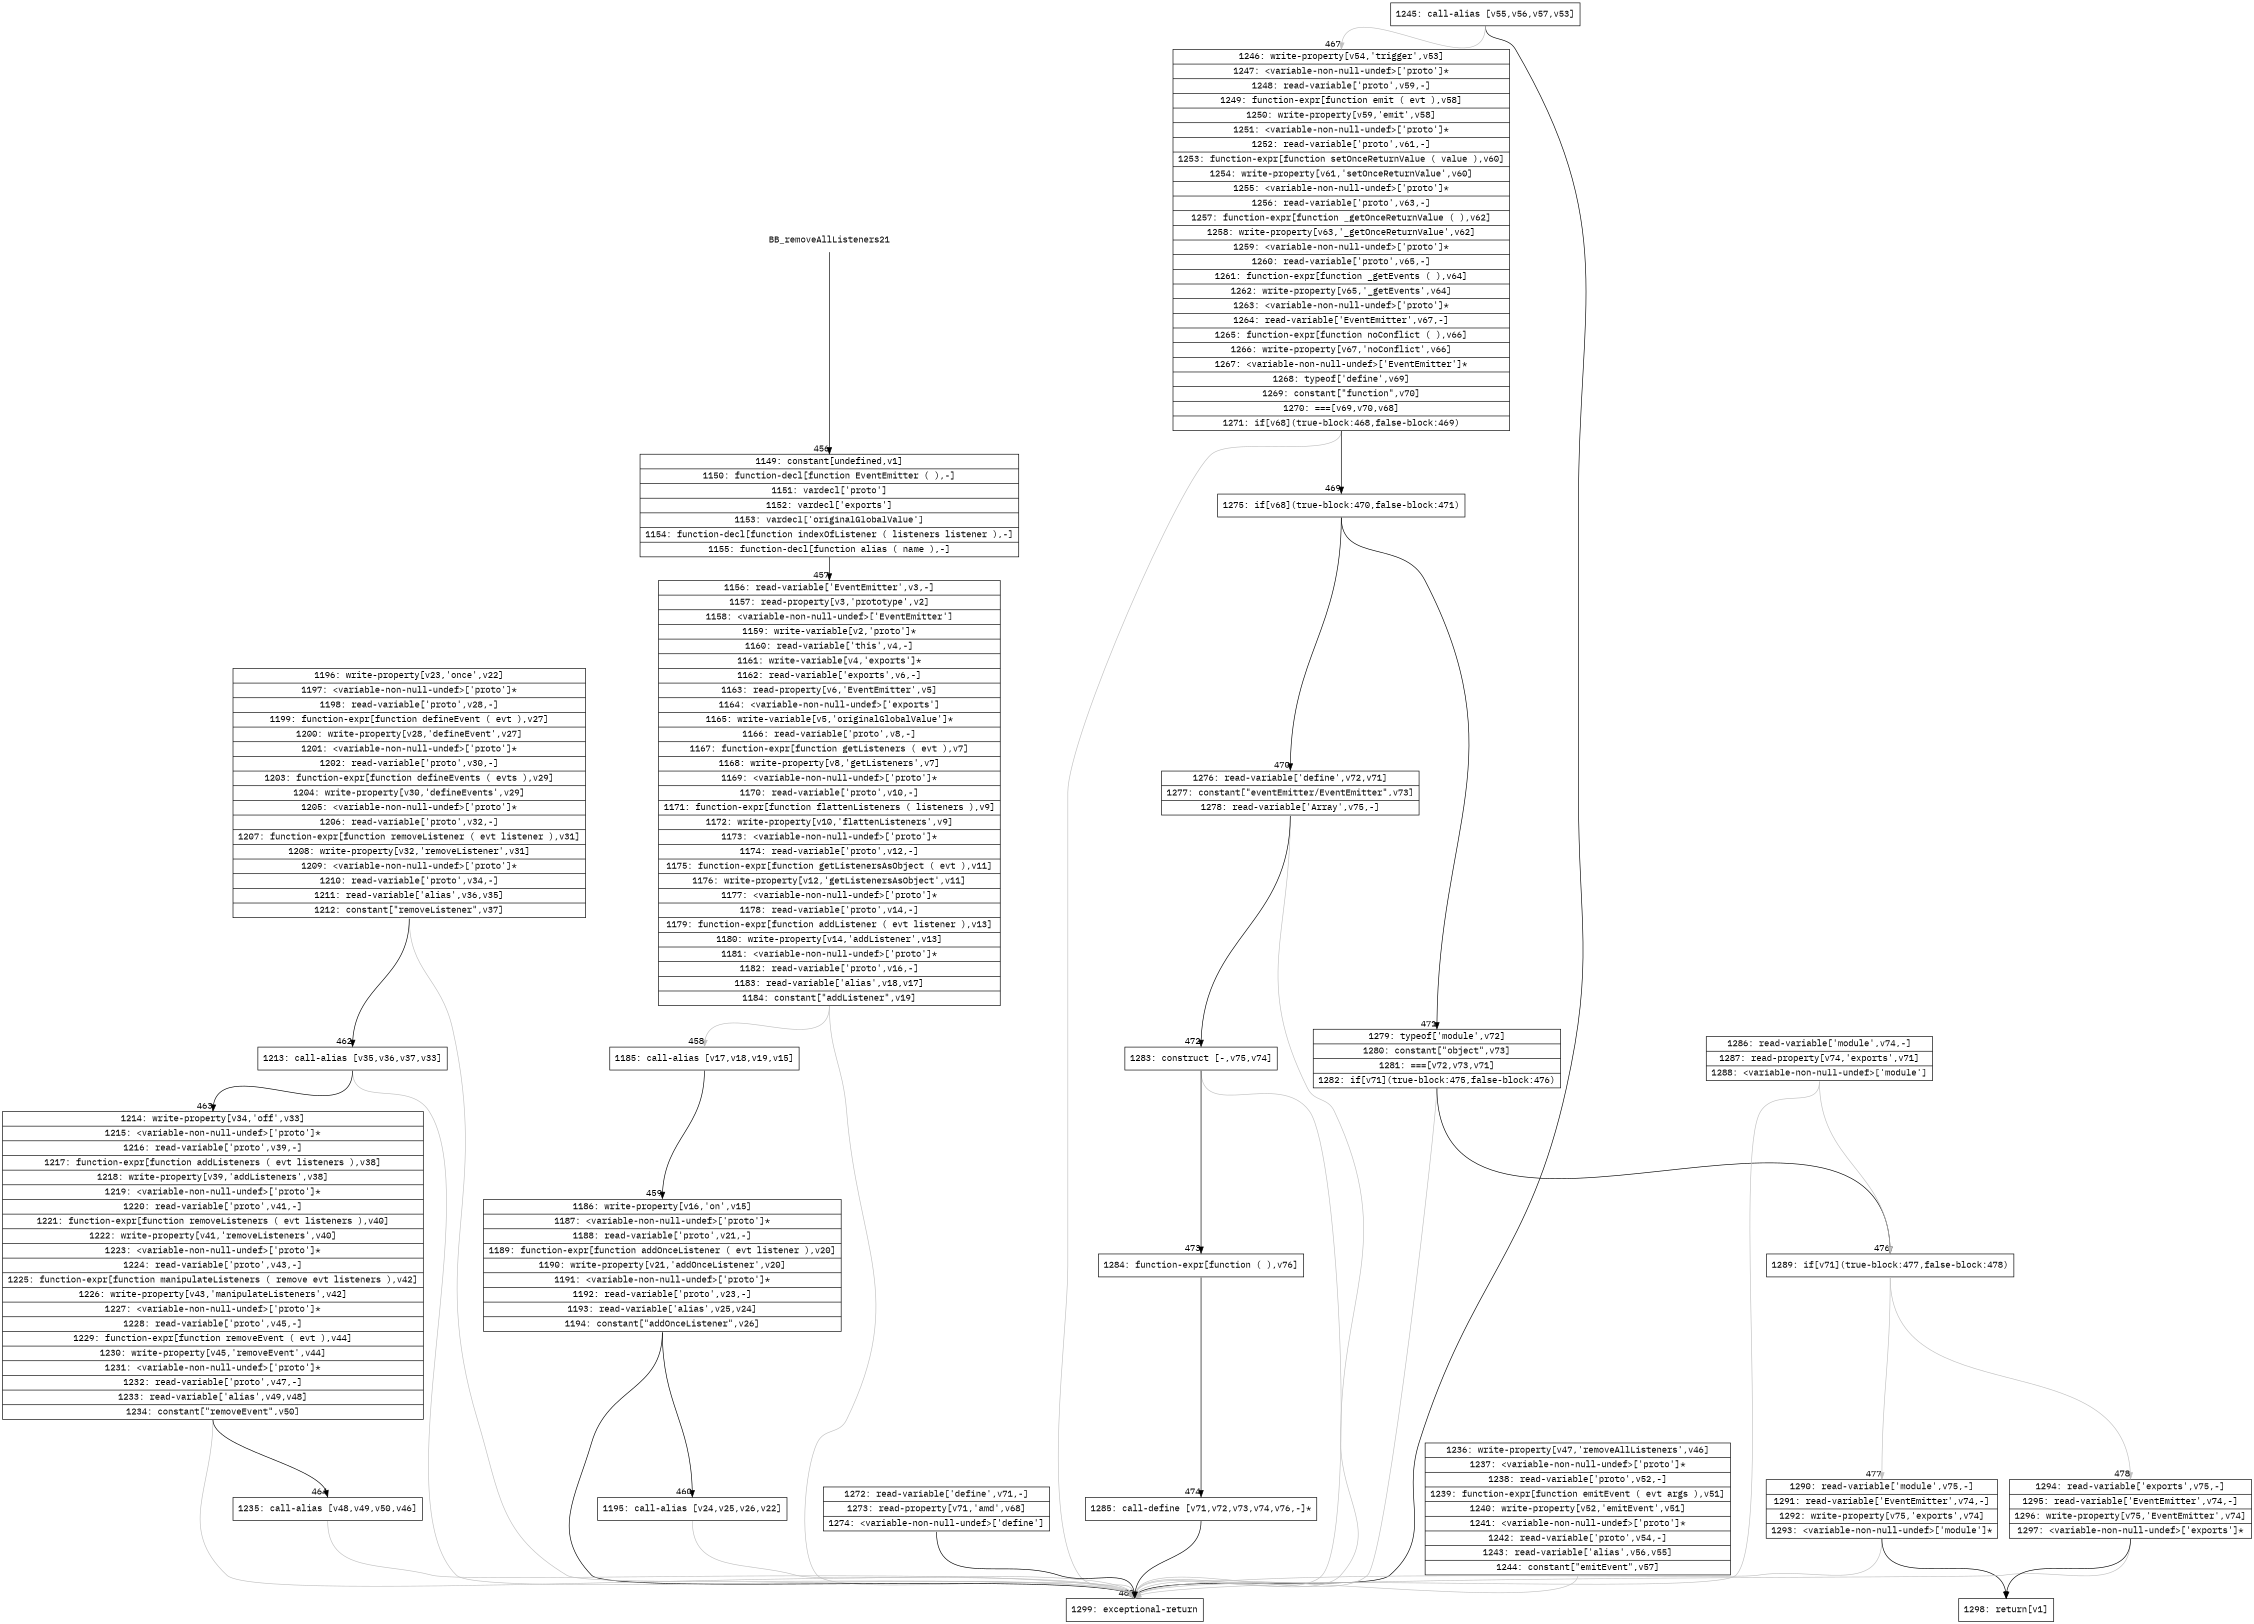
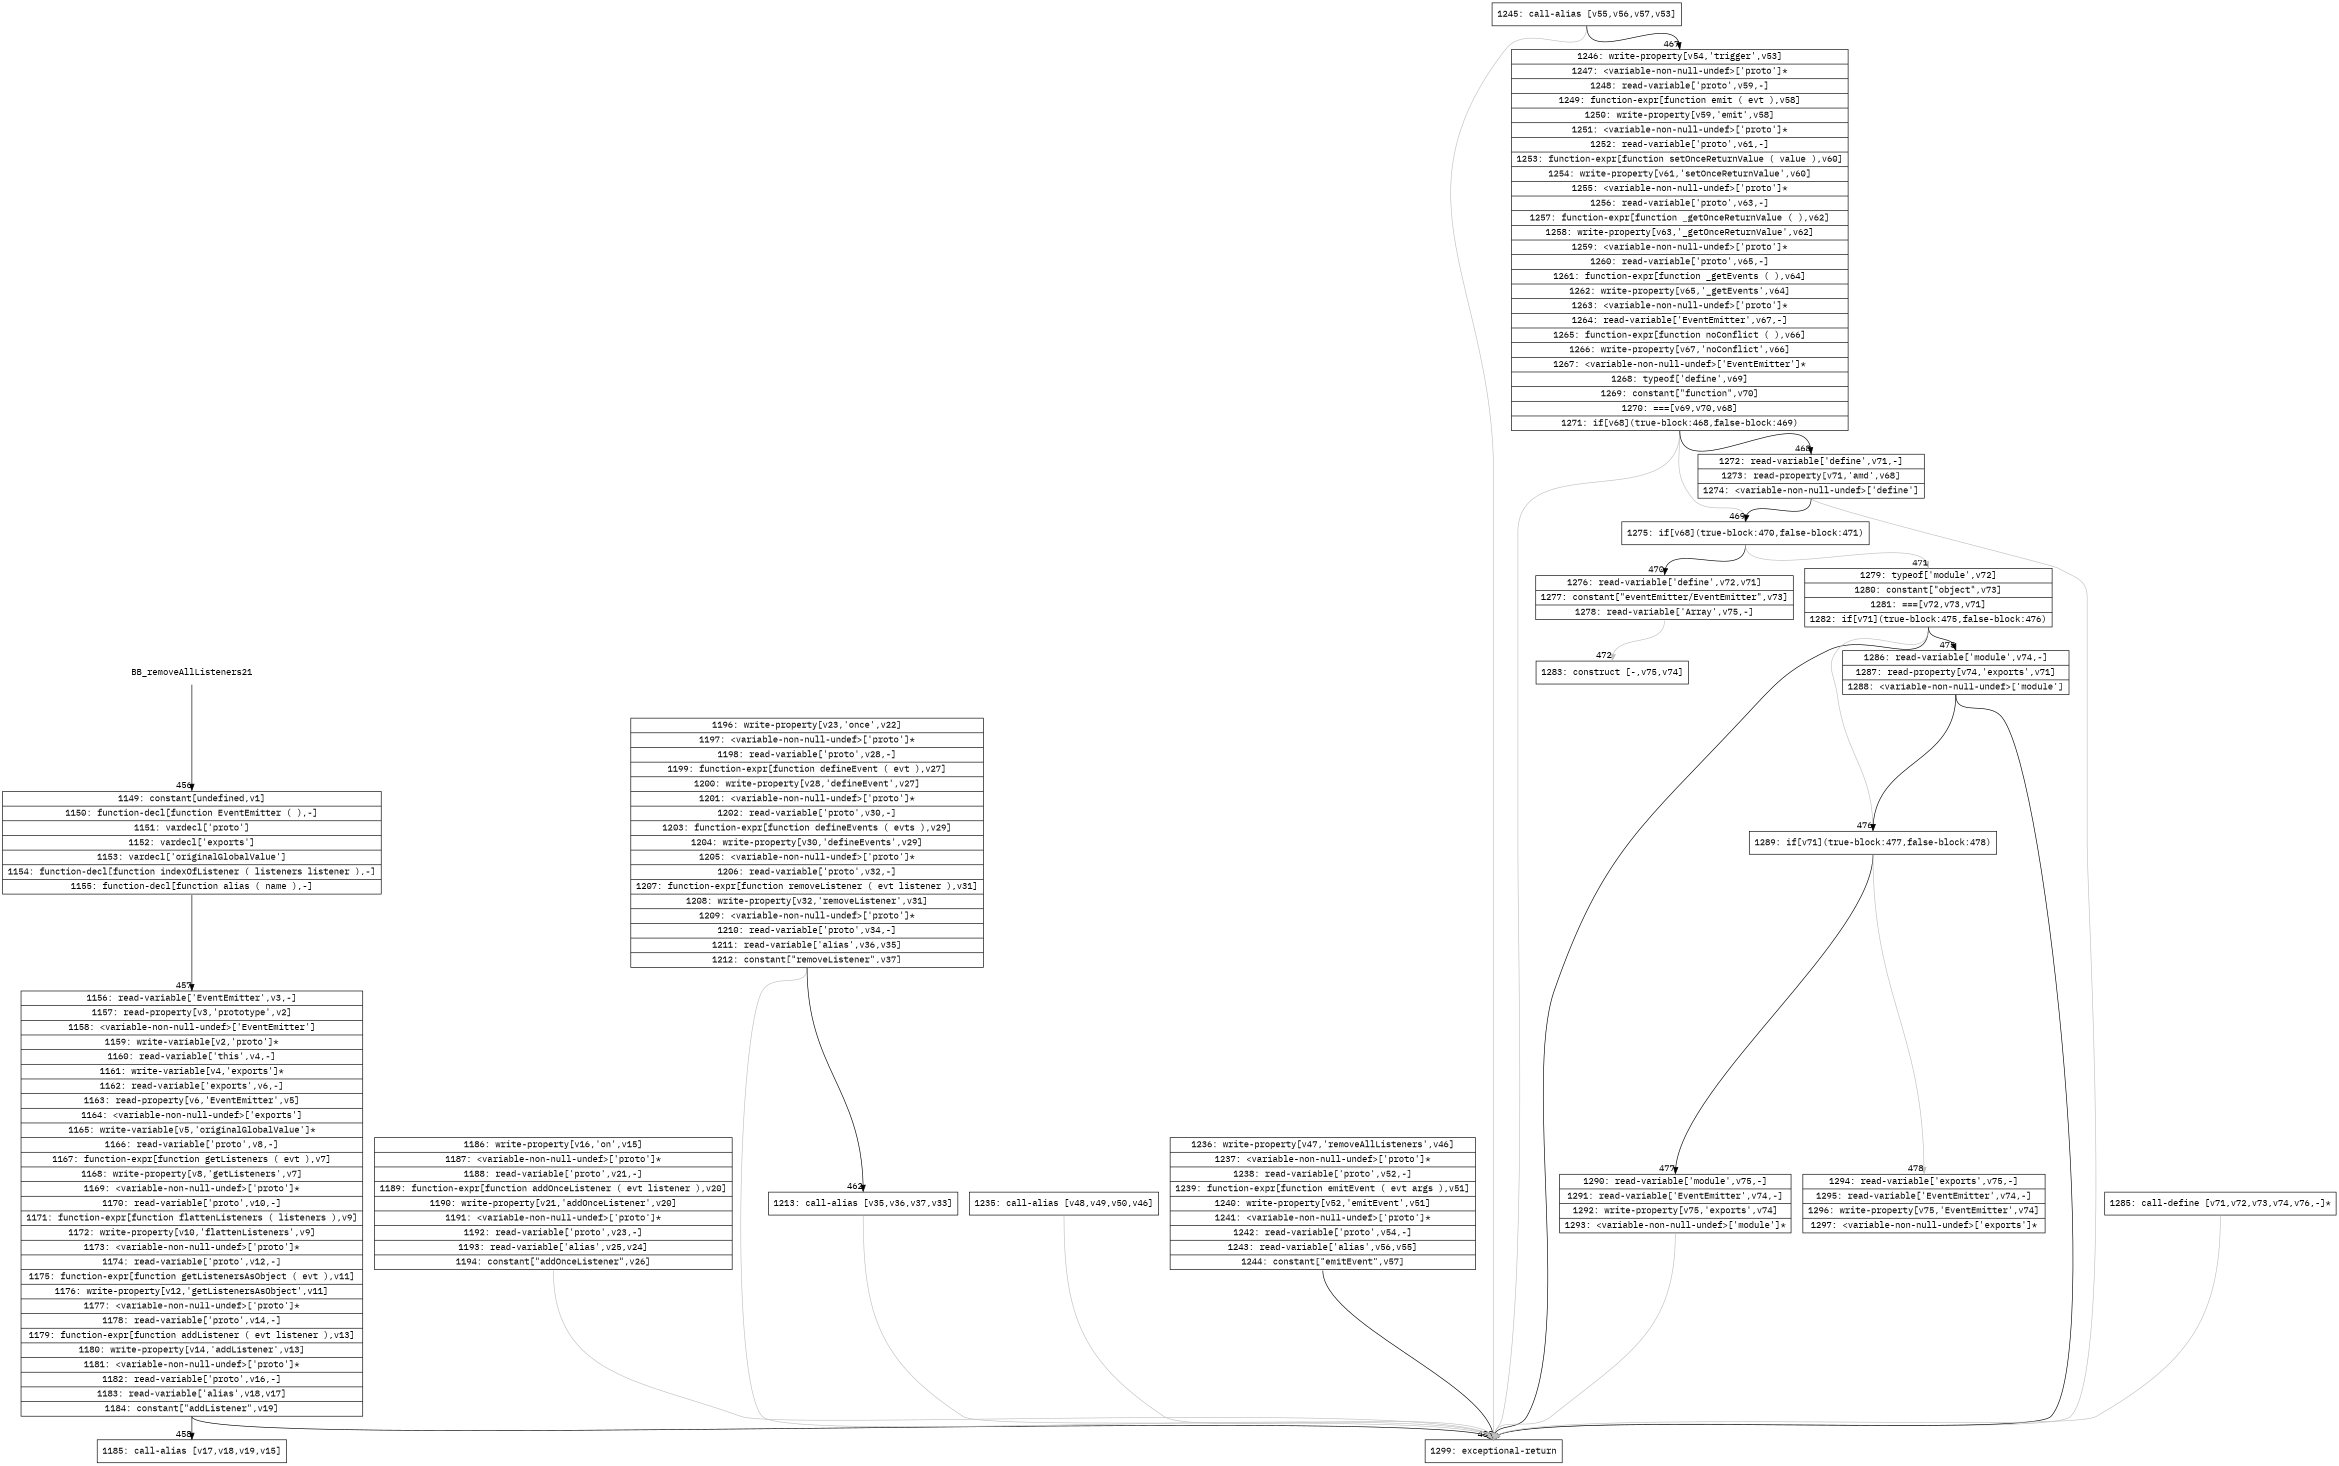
(1416, 39) -> (1630, 38)
none -> (1742, 443)
(1341, 459) -> (1689, 493)
none -> (1781, 510)
none -> (1939, 638)
(1469, 743) -> (1834, 557)
(1248, 929) -> (1642, 640)
(1583, 932) -> (1494, 686)
(770, 1027) -> (192, 1425)
(685, 1132) -> none
(1853, 1165) -> (1917, 761)
(1660, 1171) -> (1836, 686)
(213, 1265) -> none
(1201, 1265) -> none
(1357, 1293) -> none
(1340, 1374) -> none
(1886, 1375) -> (1776, 1012)
(819, 1439) -> (807, 1428)
(1393, 1451) -> (1571, 947)
(692, 1509) -> none
(1171, 1558) -> (2093, 1417)
(584, 1566) -> (935, 1420)
(1028, 1570) -> (2096, 1145)
(1874, 1577) -> none
(1679, 1582) -> (2071, 1314)
(1359, 1587) -> (1406, 1353)
(2006, 1610) -> none
